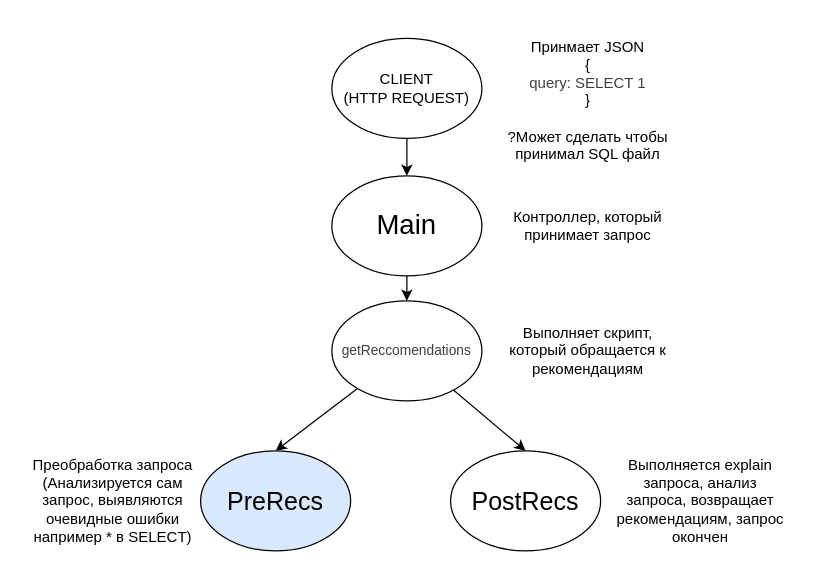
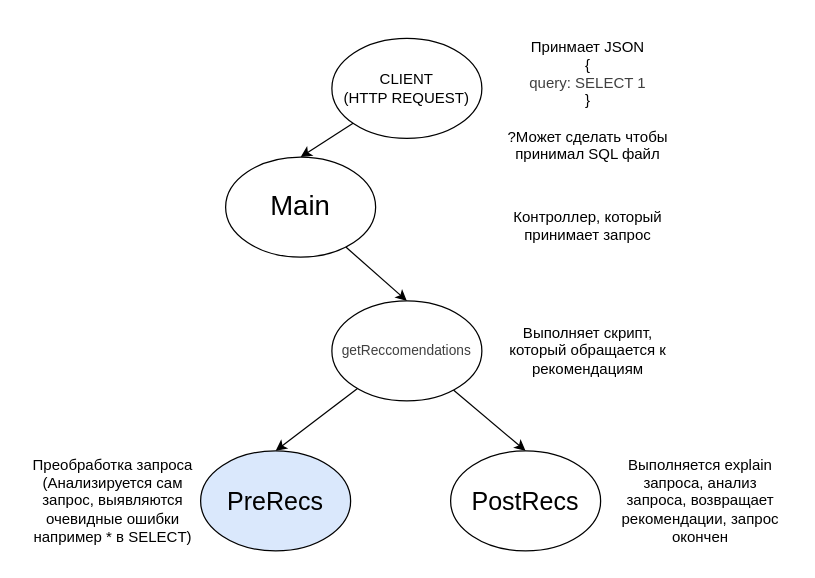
(407, 226) -> (301, 207)
(701, 501) -> (701, 501)
